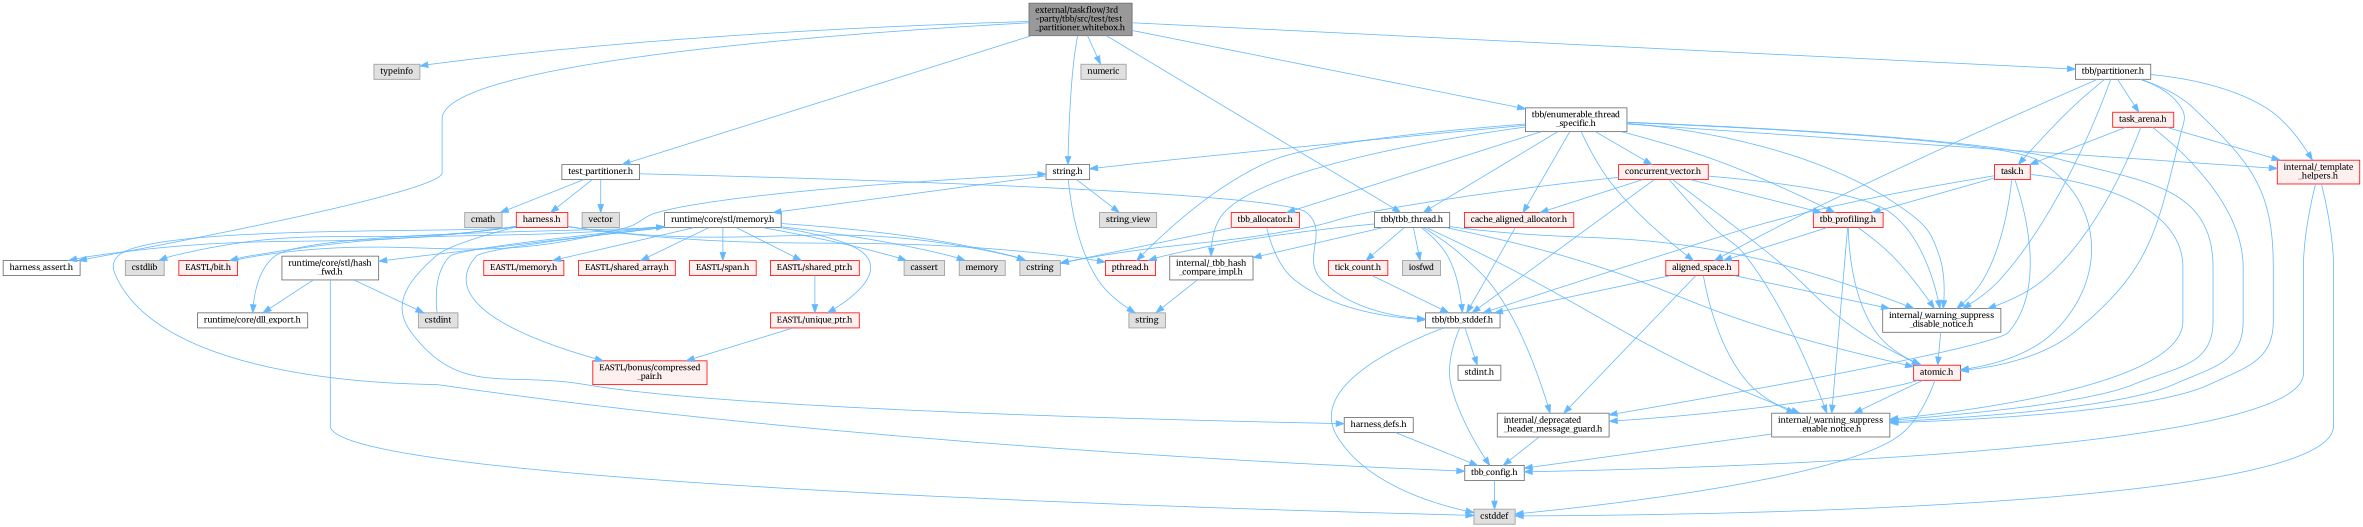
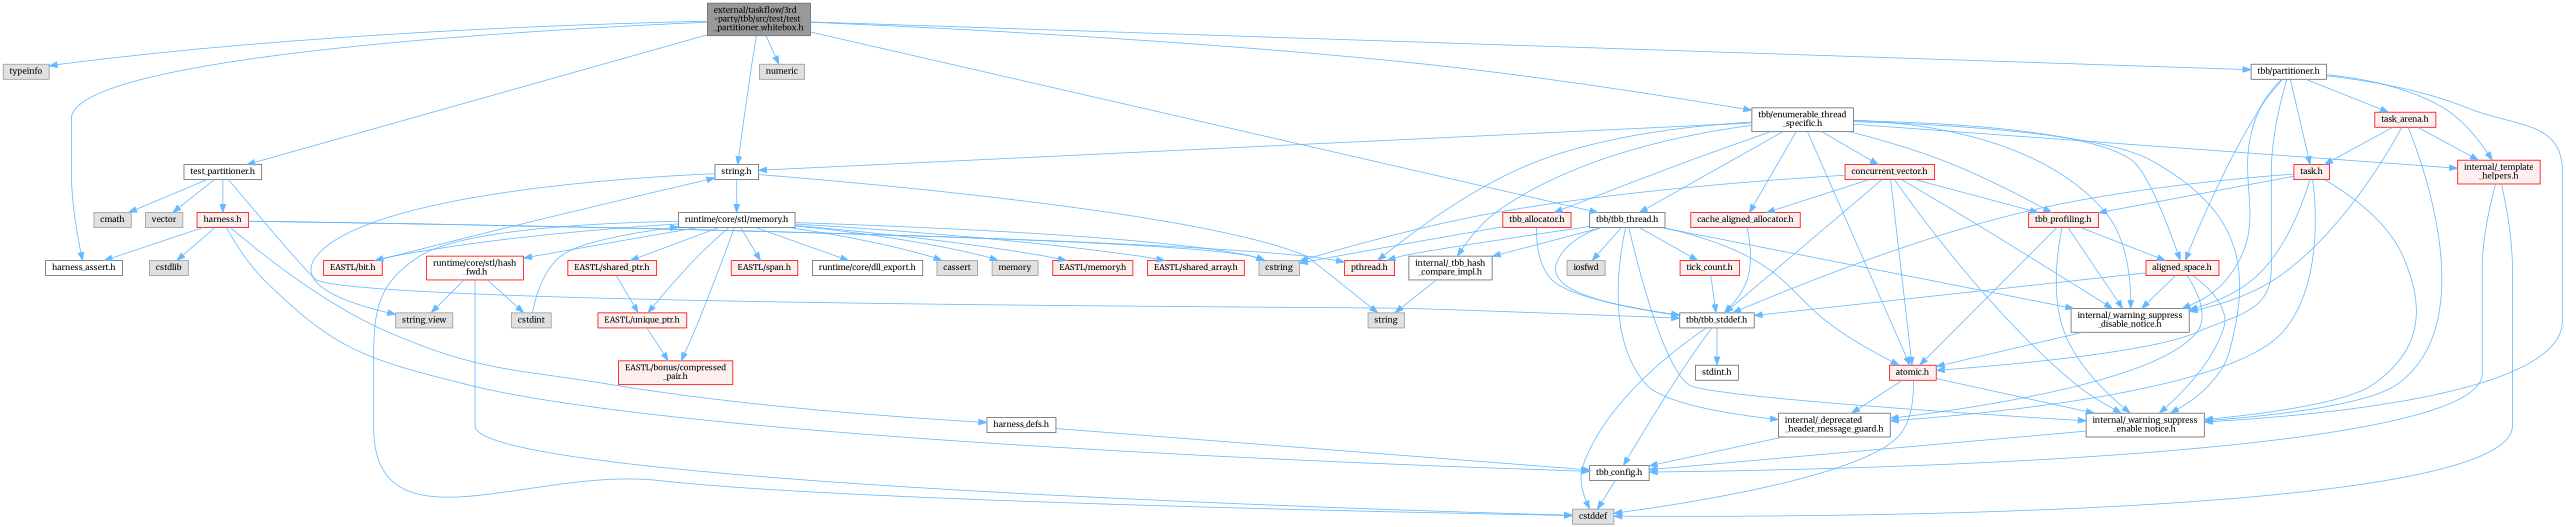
(330, 268) -> (475, 268)
(292, 294) -> (446, 297)
none -> (722, 486)
